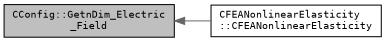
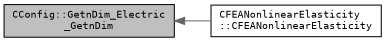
(89, 21) -> (89, 21)
